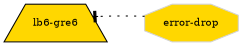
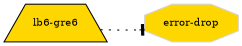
(121, 16) -> (120, 30)
